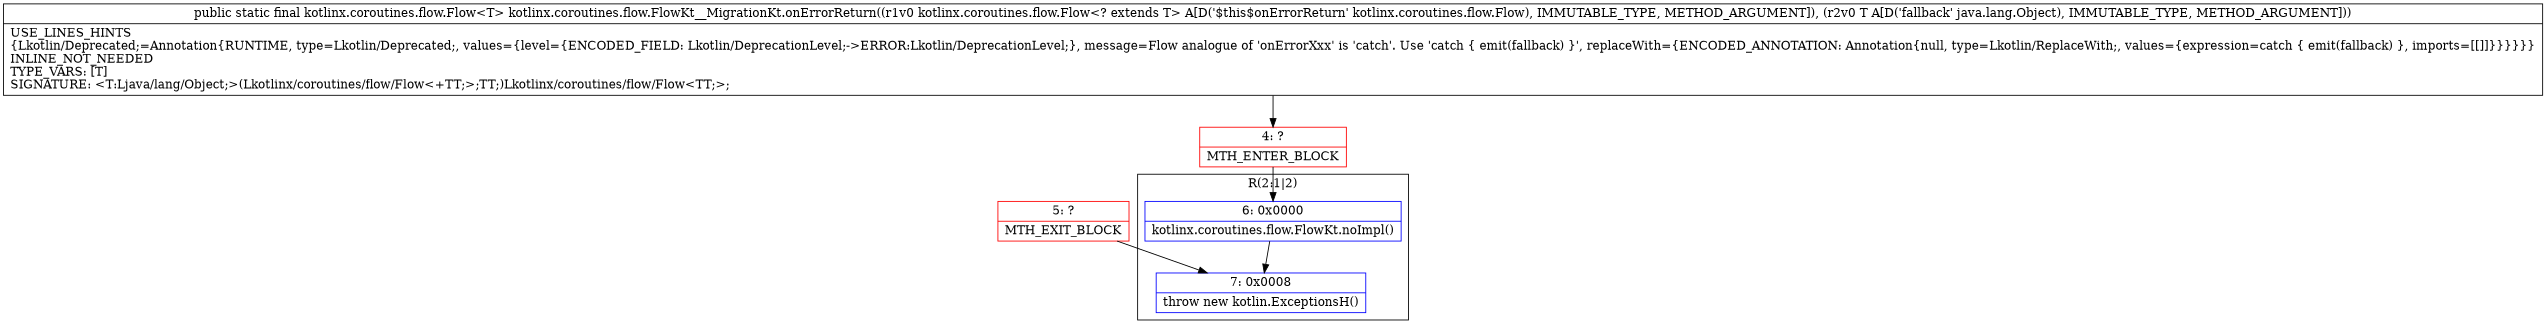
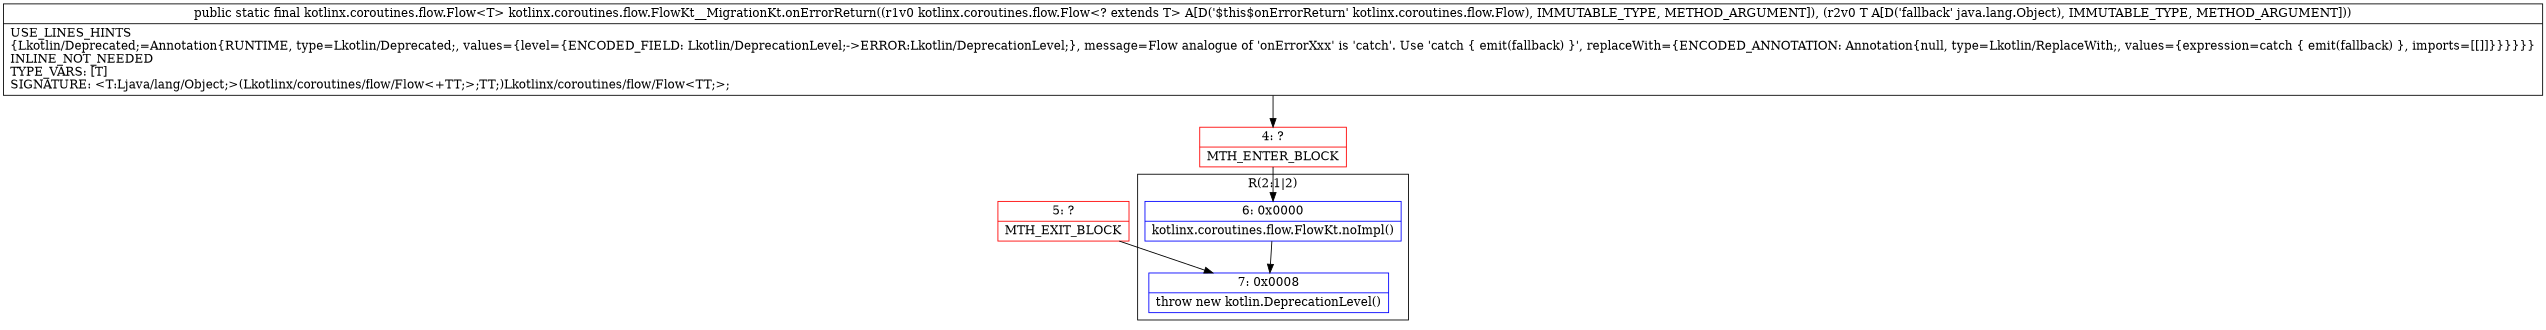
(1261, 302) -> (1269, 302)
